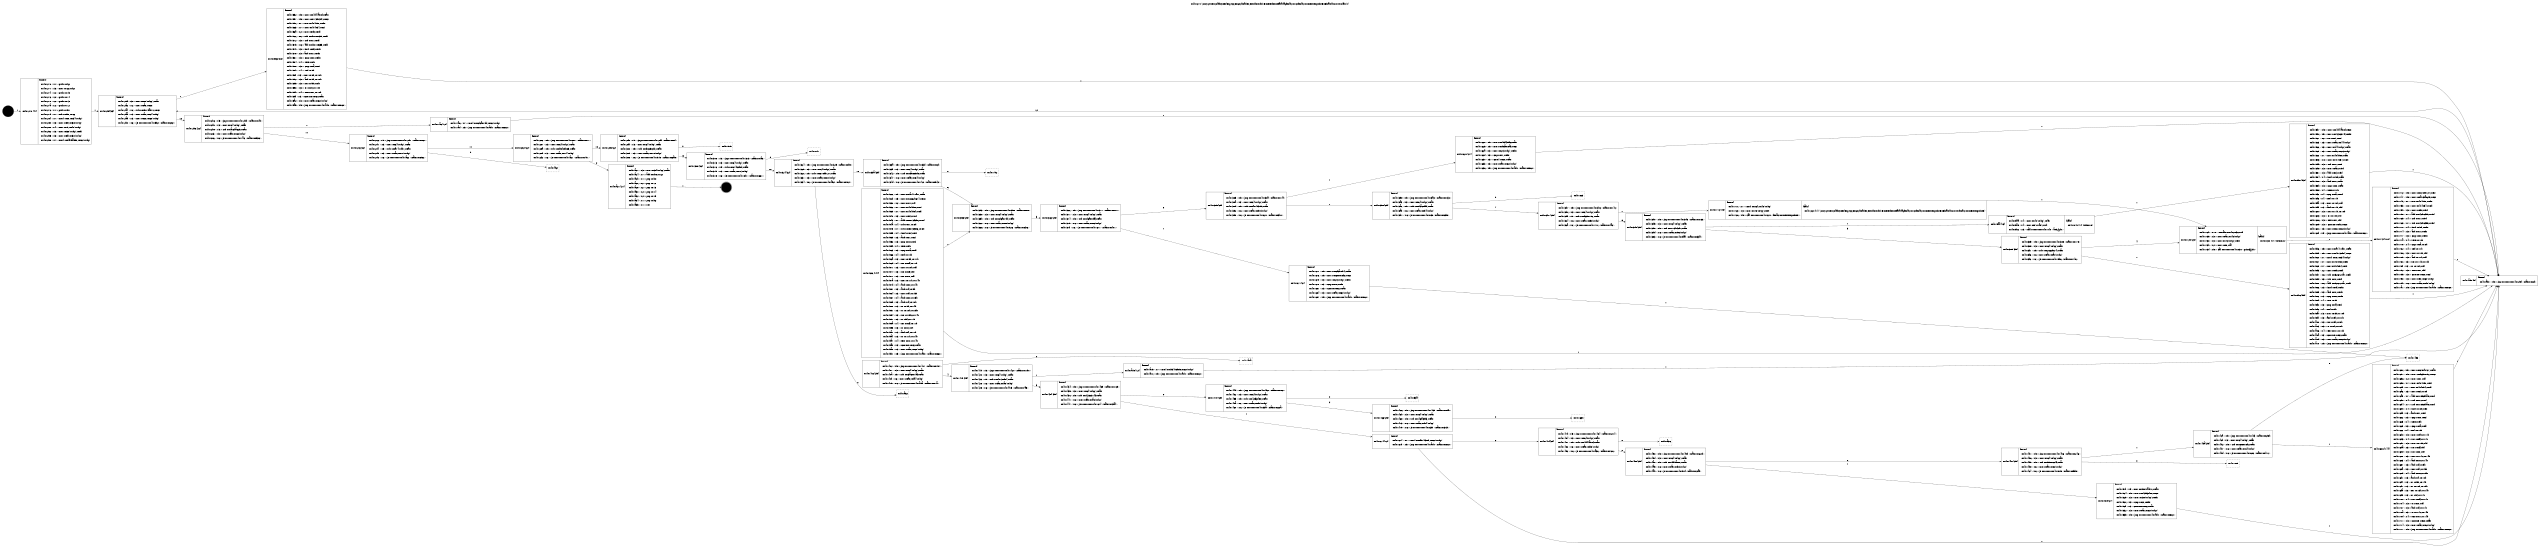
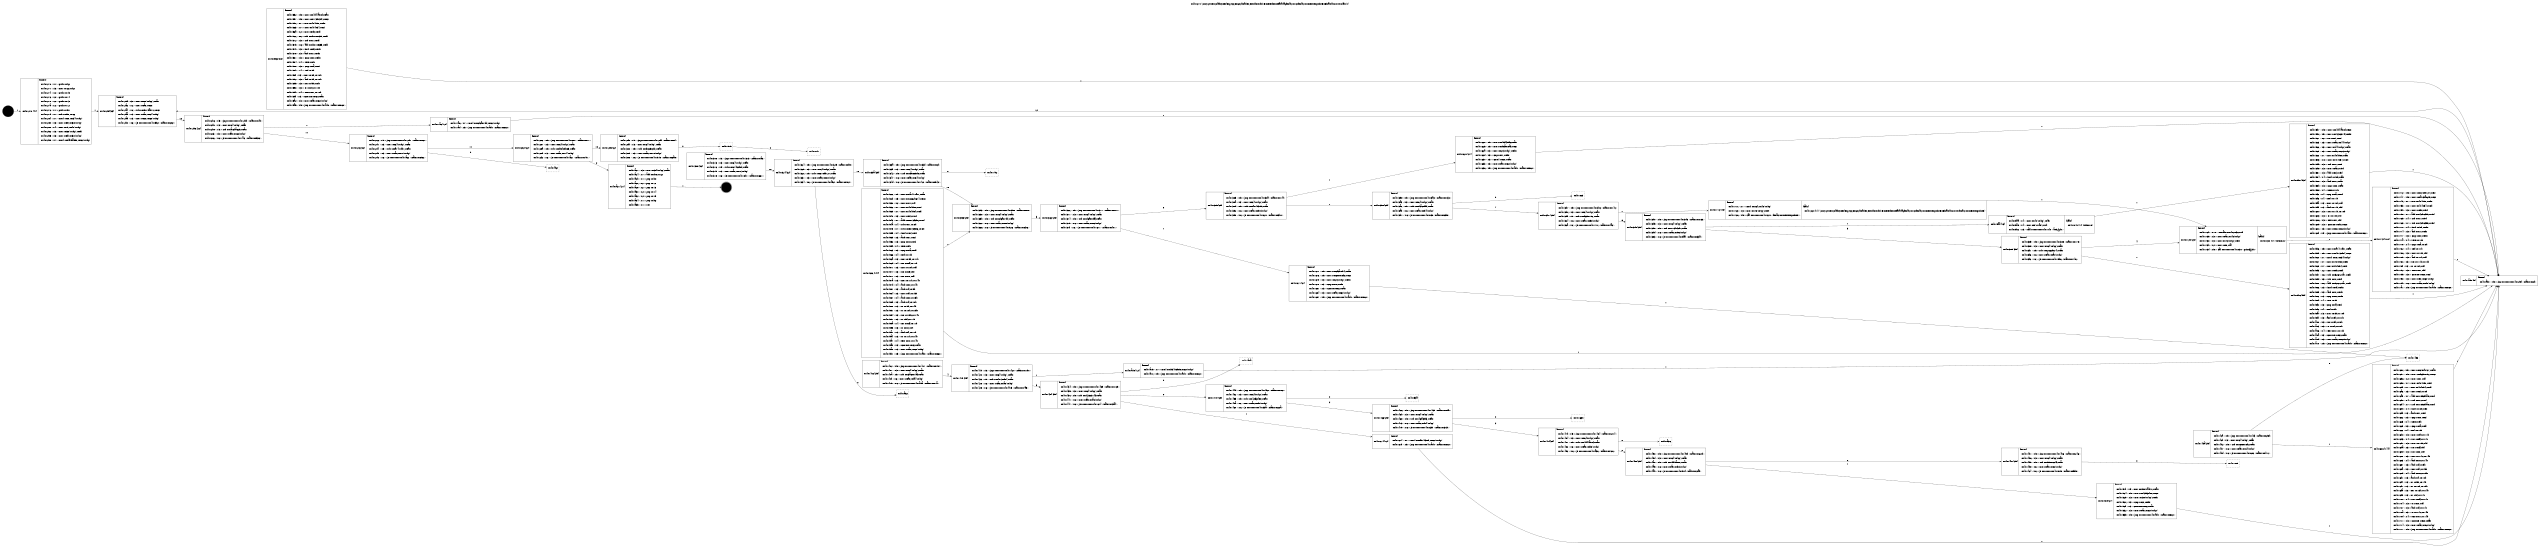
(221, 86) -> none
(786, 156) -> (769, 149)
(682, 157) -> none
(948, 188) -> (948, 188)
(1090, 357) -> (1181, 385)
(1495, 442) -> (1495, 430)
(2137, 453) -> none
